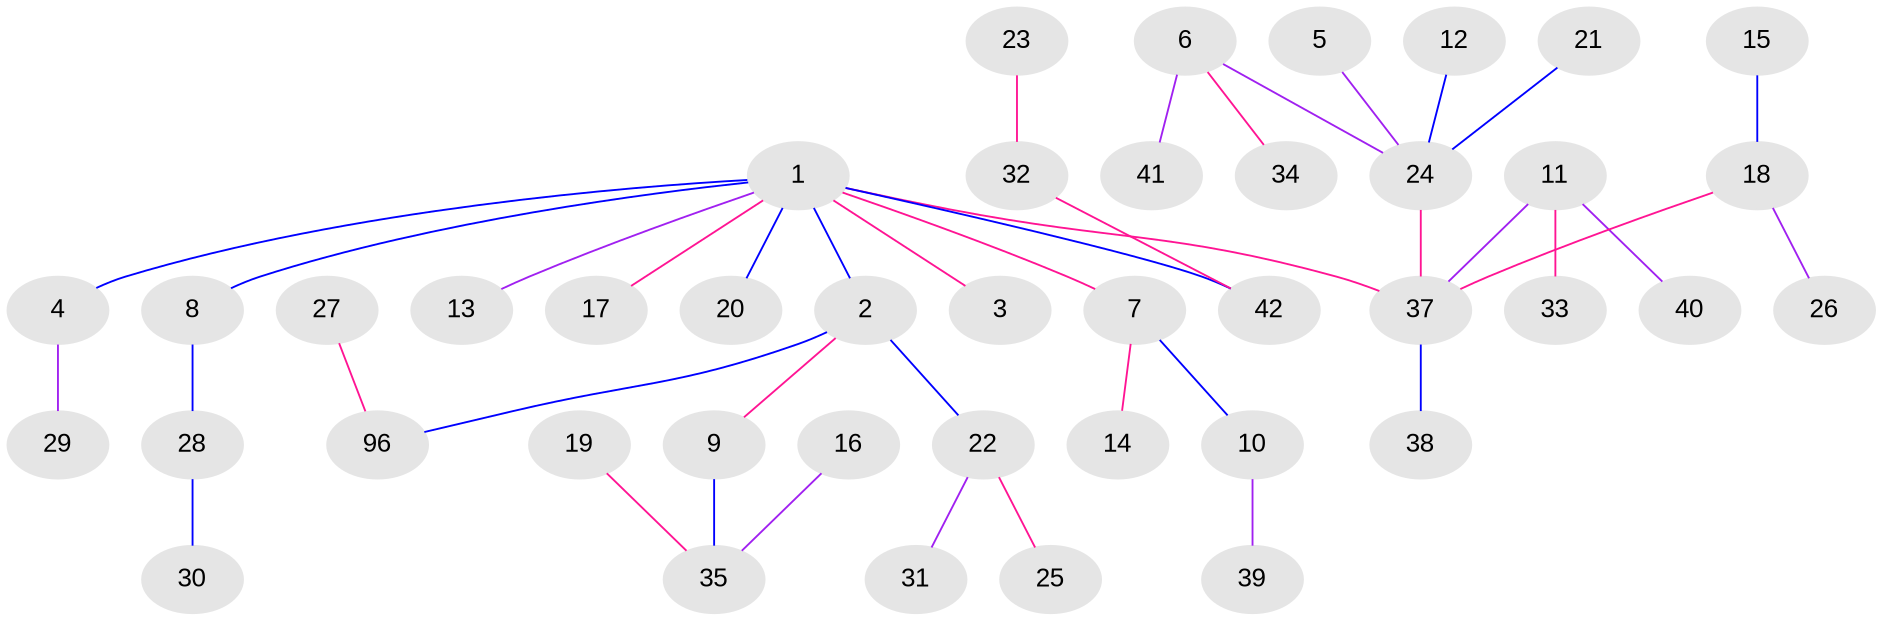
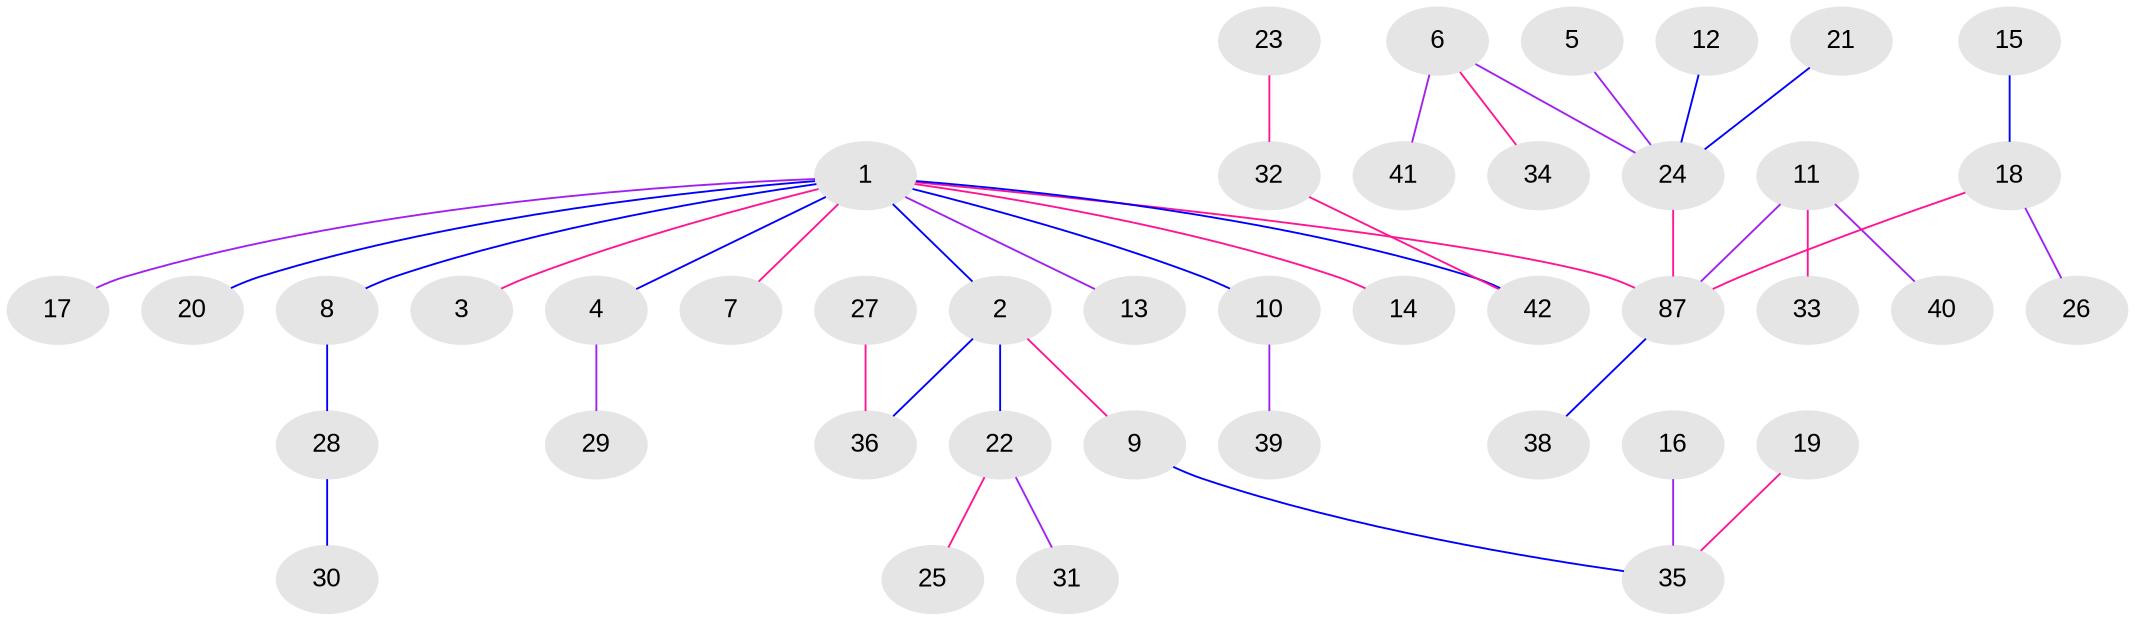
(697, 243) -> (452, 210)
(1421, 310) -> (1673, 310)
(1126, 377) -> (1143, 225)
(1194, 378) -> (1073, 233)
(378, 445) -> (866, 445)
